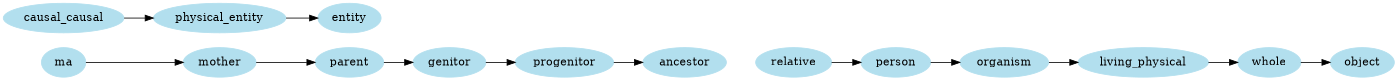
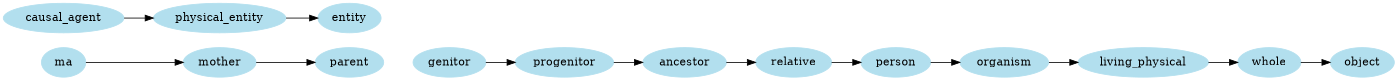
(64, 18) -> (64, 18)
(394, 62) -> none
none -> (737, 62)
